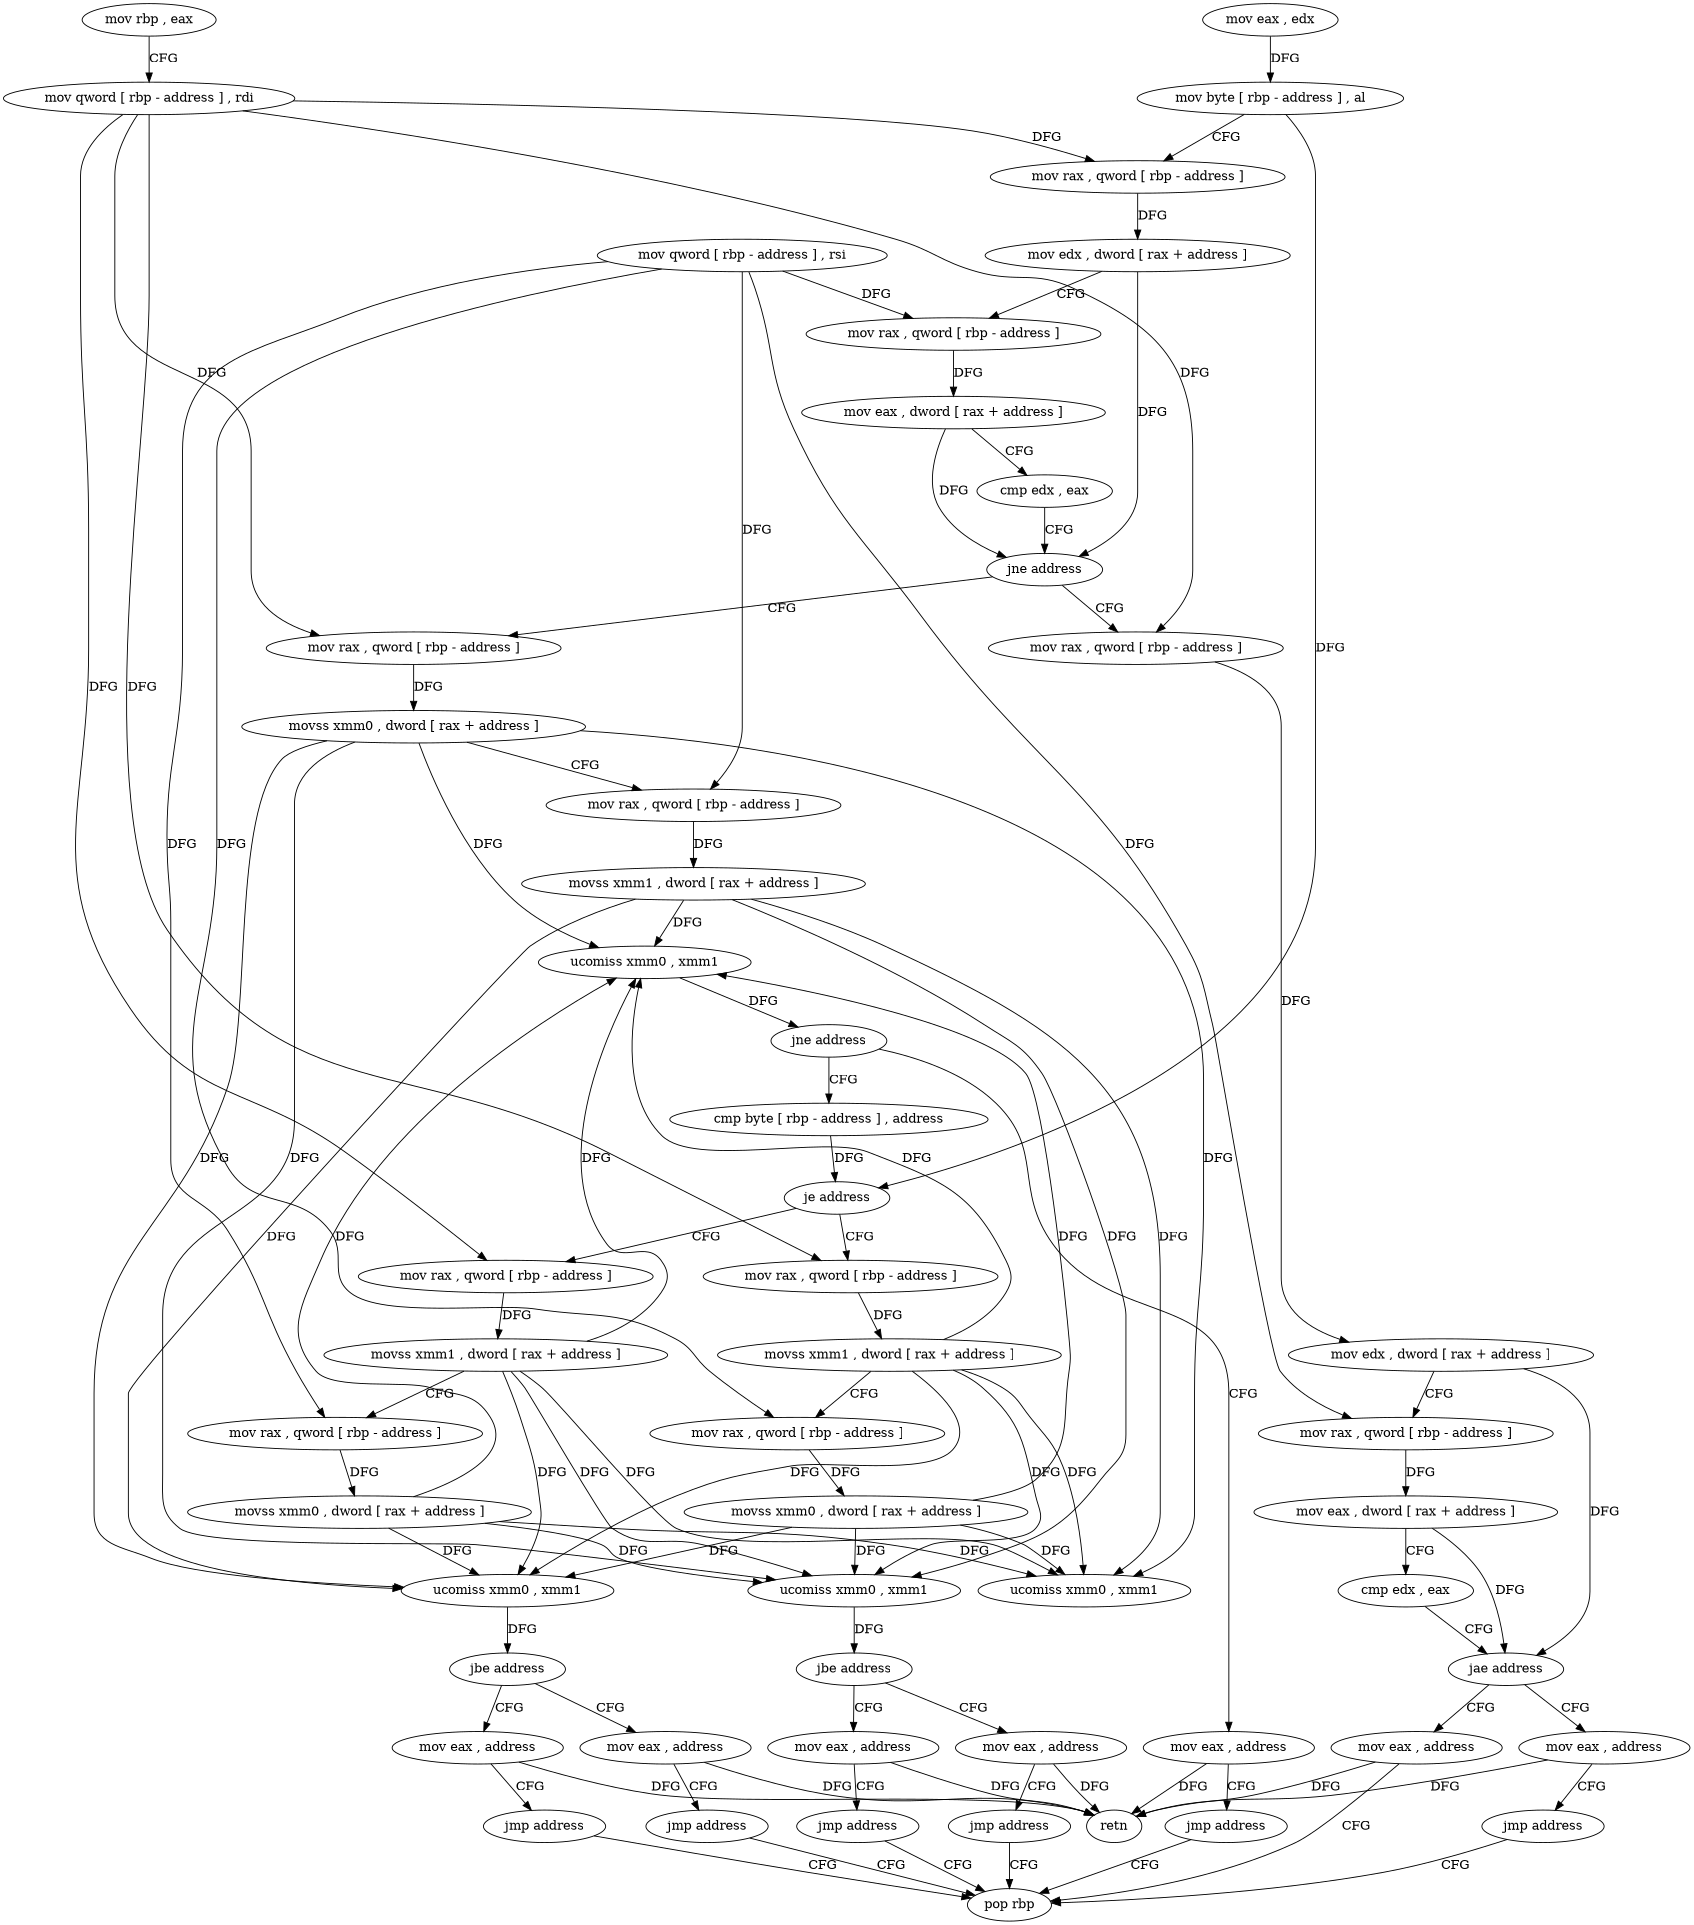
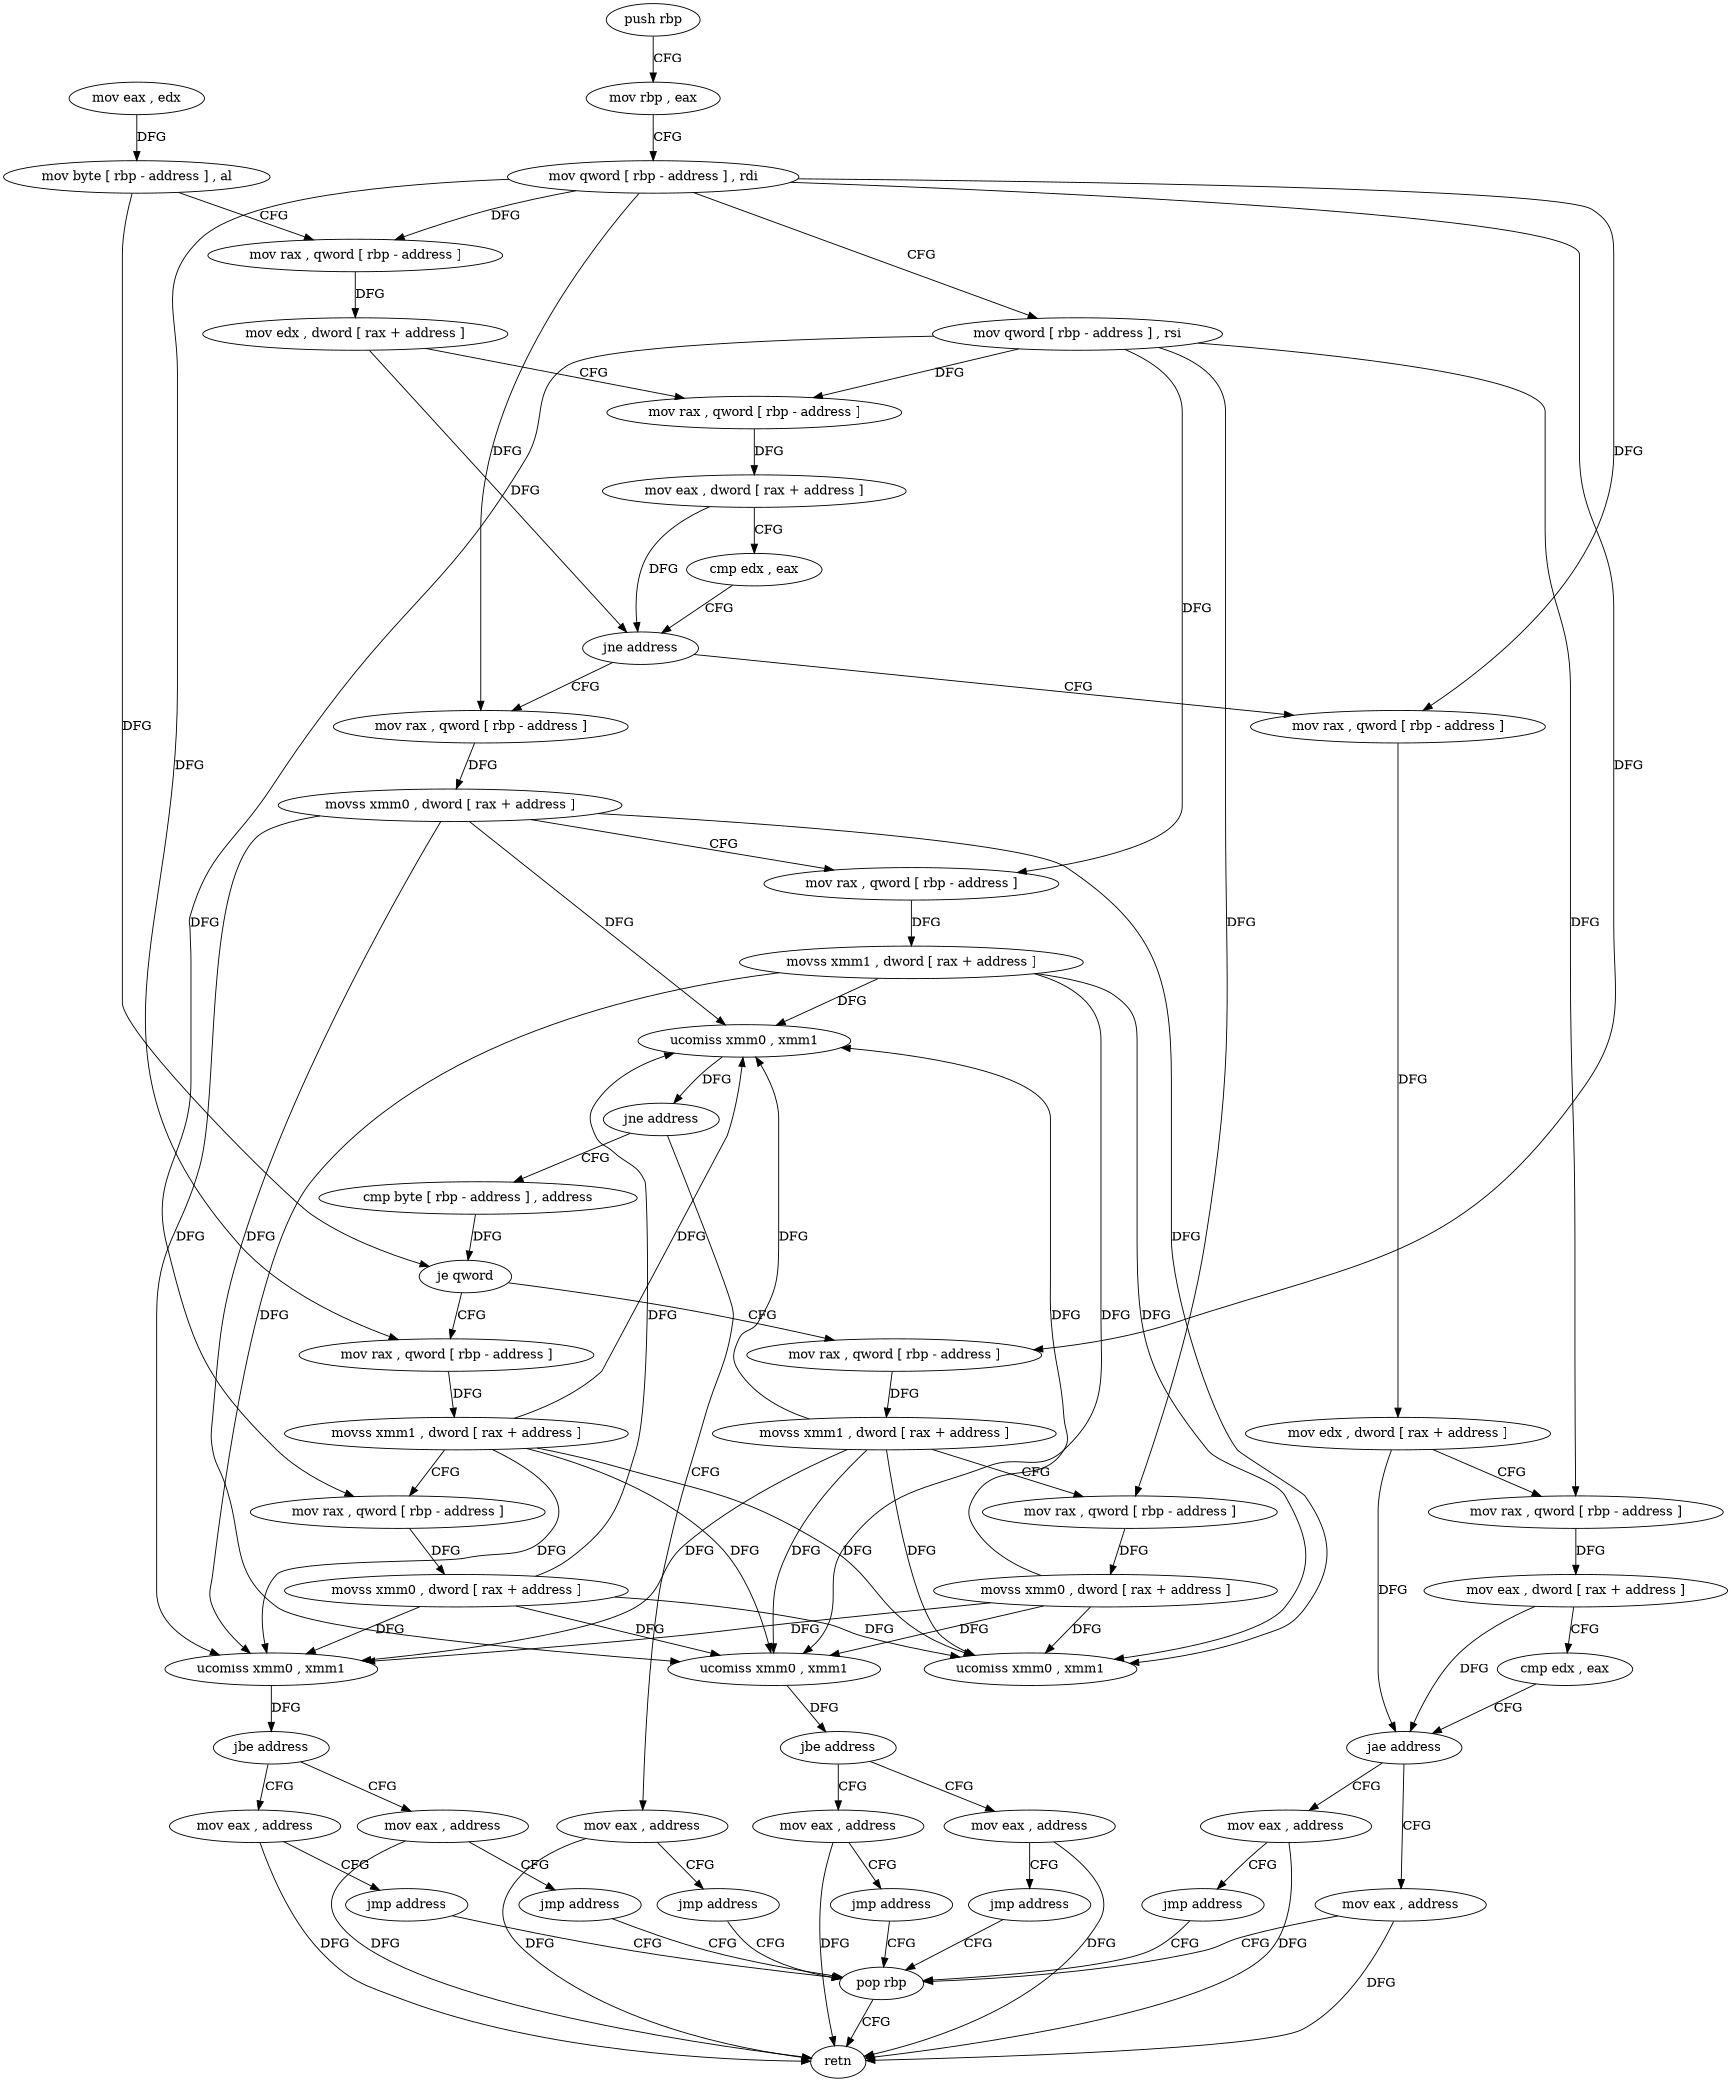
none -> (653, 20)
none -> (861, 254)
(837, 1198) -> (465, 1277)
none -> (862, 2019)
